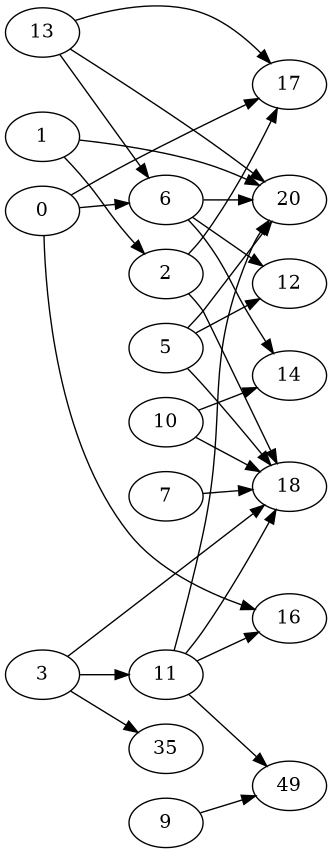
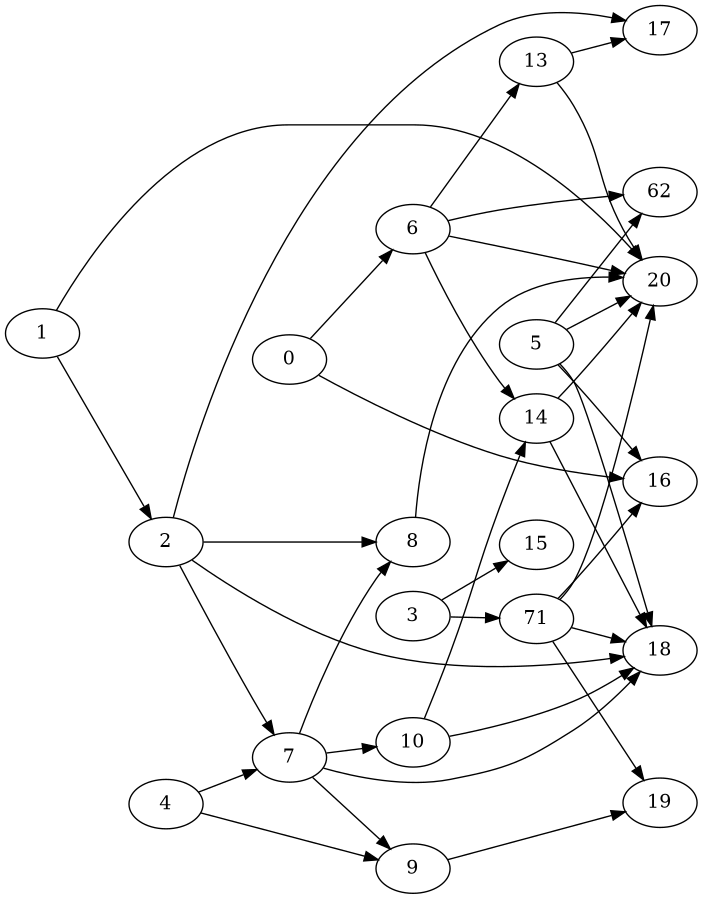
(100, 110) -> (471, 151)
(167, 144) -> none
(290, 284) -> (660, 192)
none -> (596, 356)
none -> (596, 407)
none -> (413, 542)
(160, 585) -> (588, 515)
none -> (222, 645)
(166, 675) -> (537, 619)
(166, 749) -> (537, 545)
none -> (345, 751)
(290, 786) -> (660, 803)
none -> (166, 804)
none -> (346, 808)
